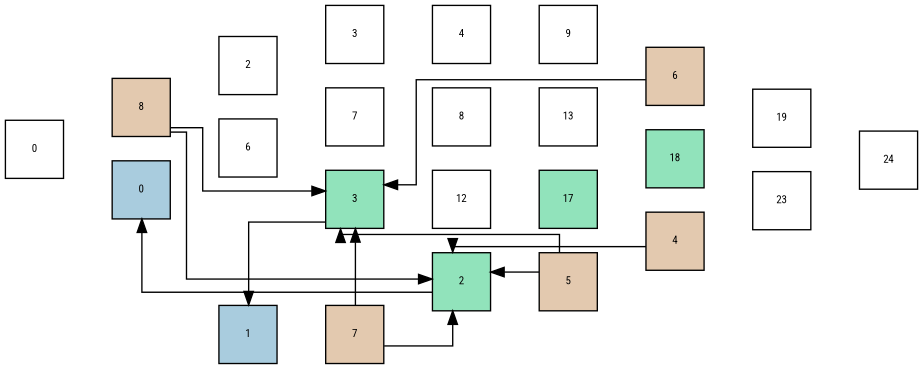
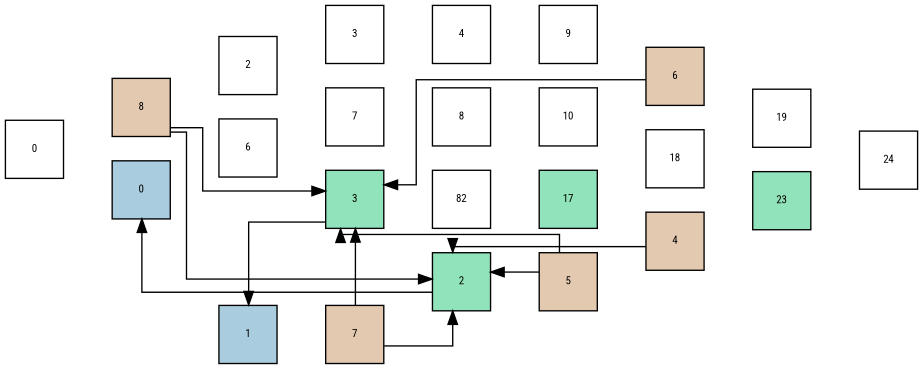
(568, 117) -> (568, 117)
(675, 159) -> (675, 159)
(461, 199) -> (461, 199)
(782, 201) -> (782, 201)
